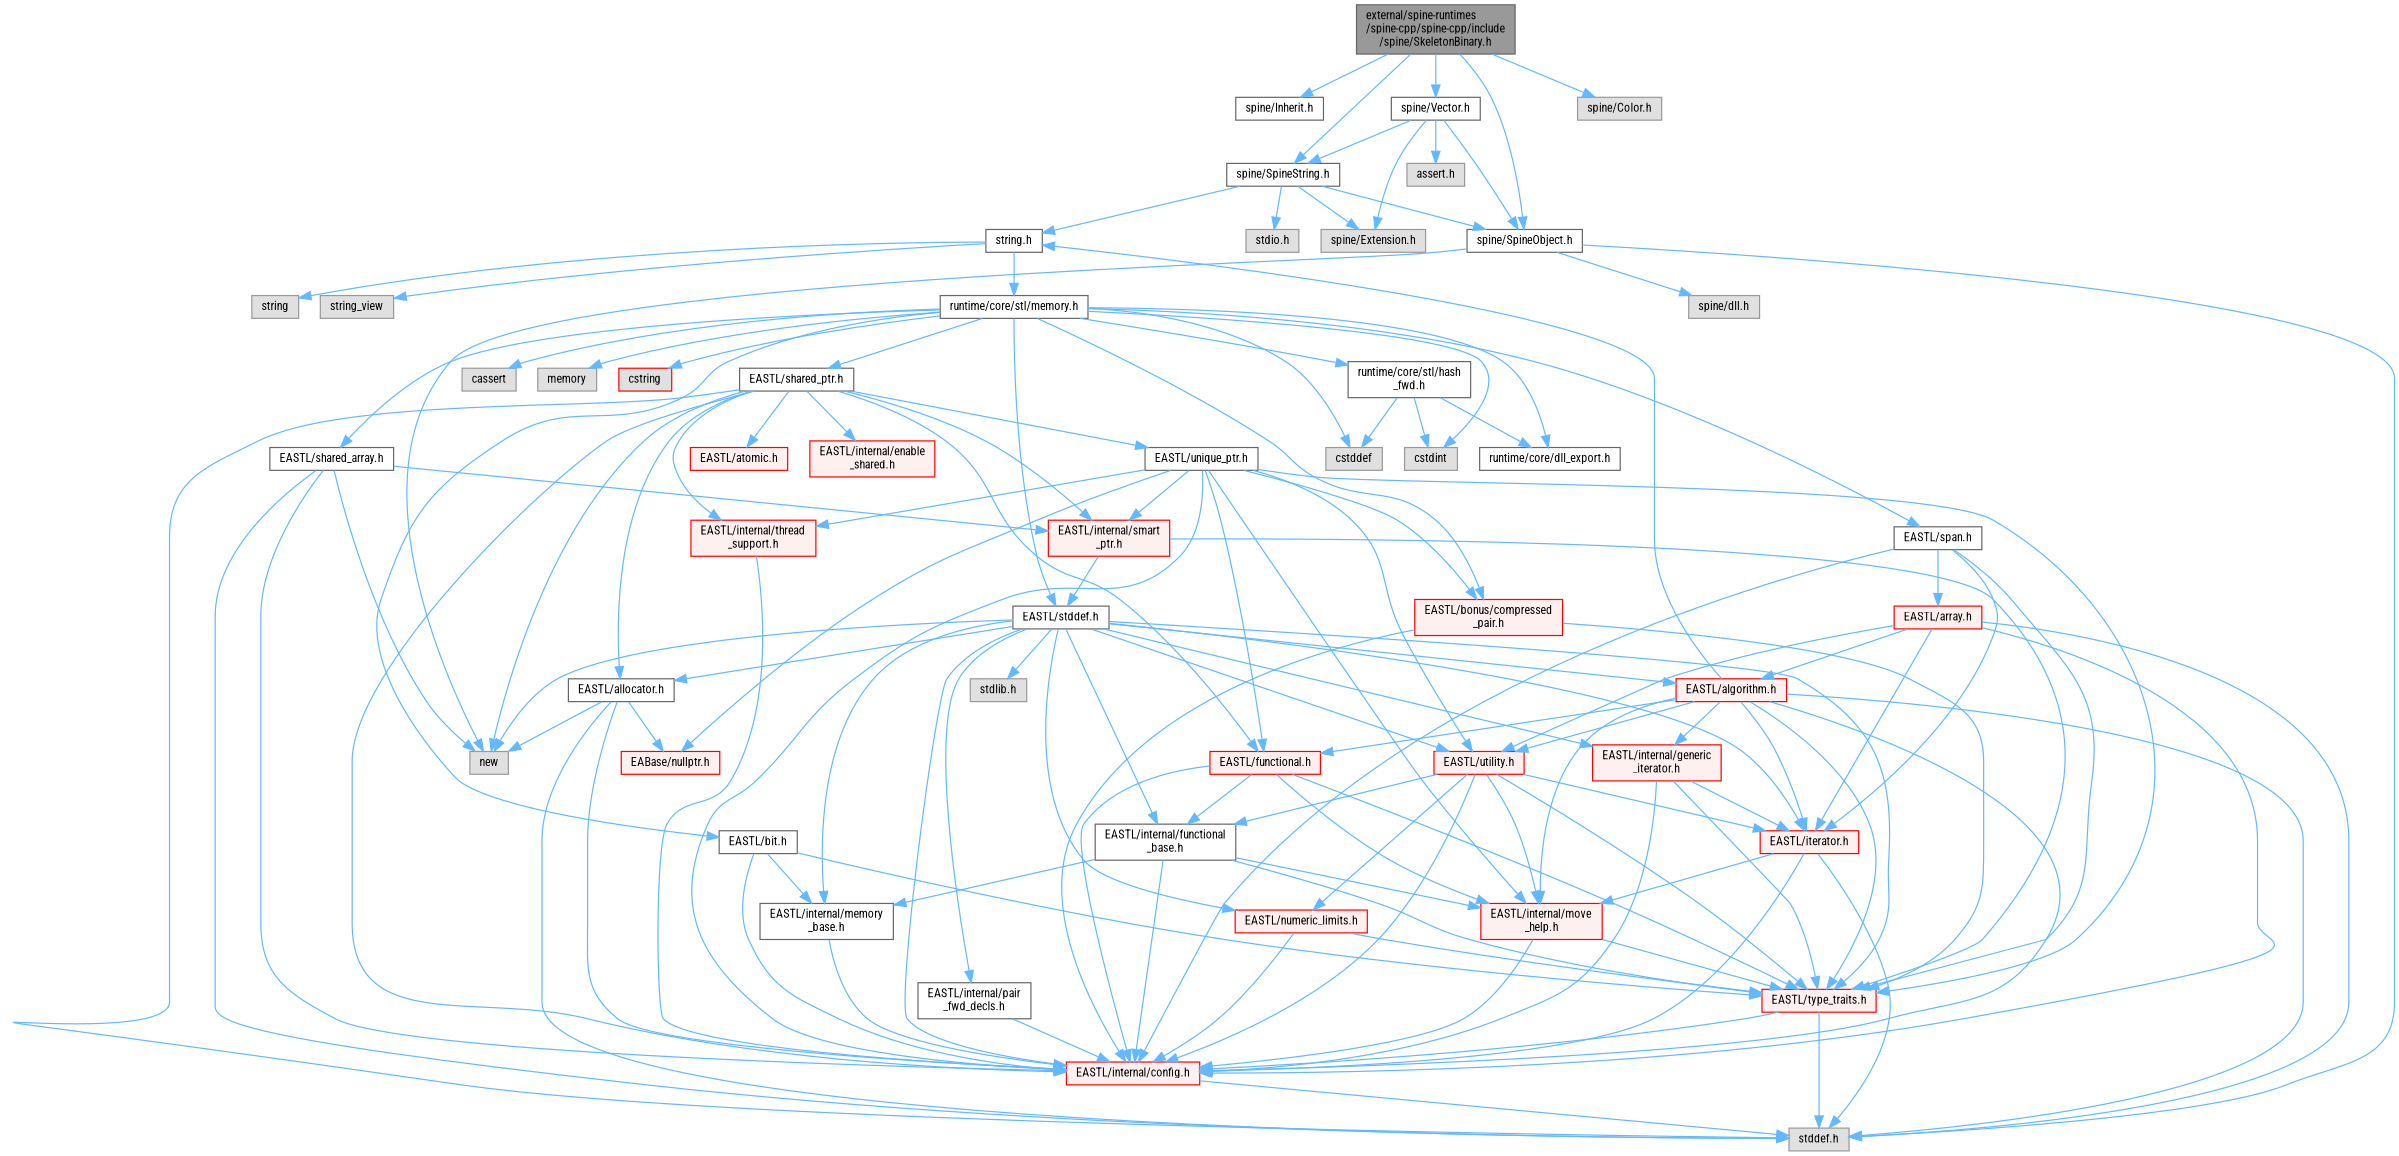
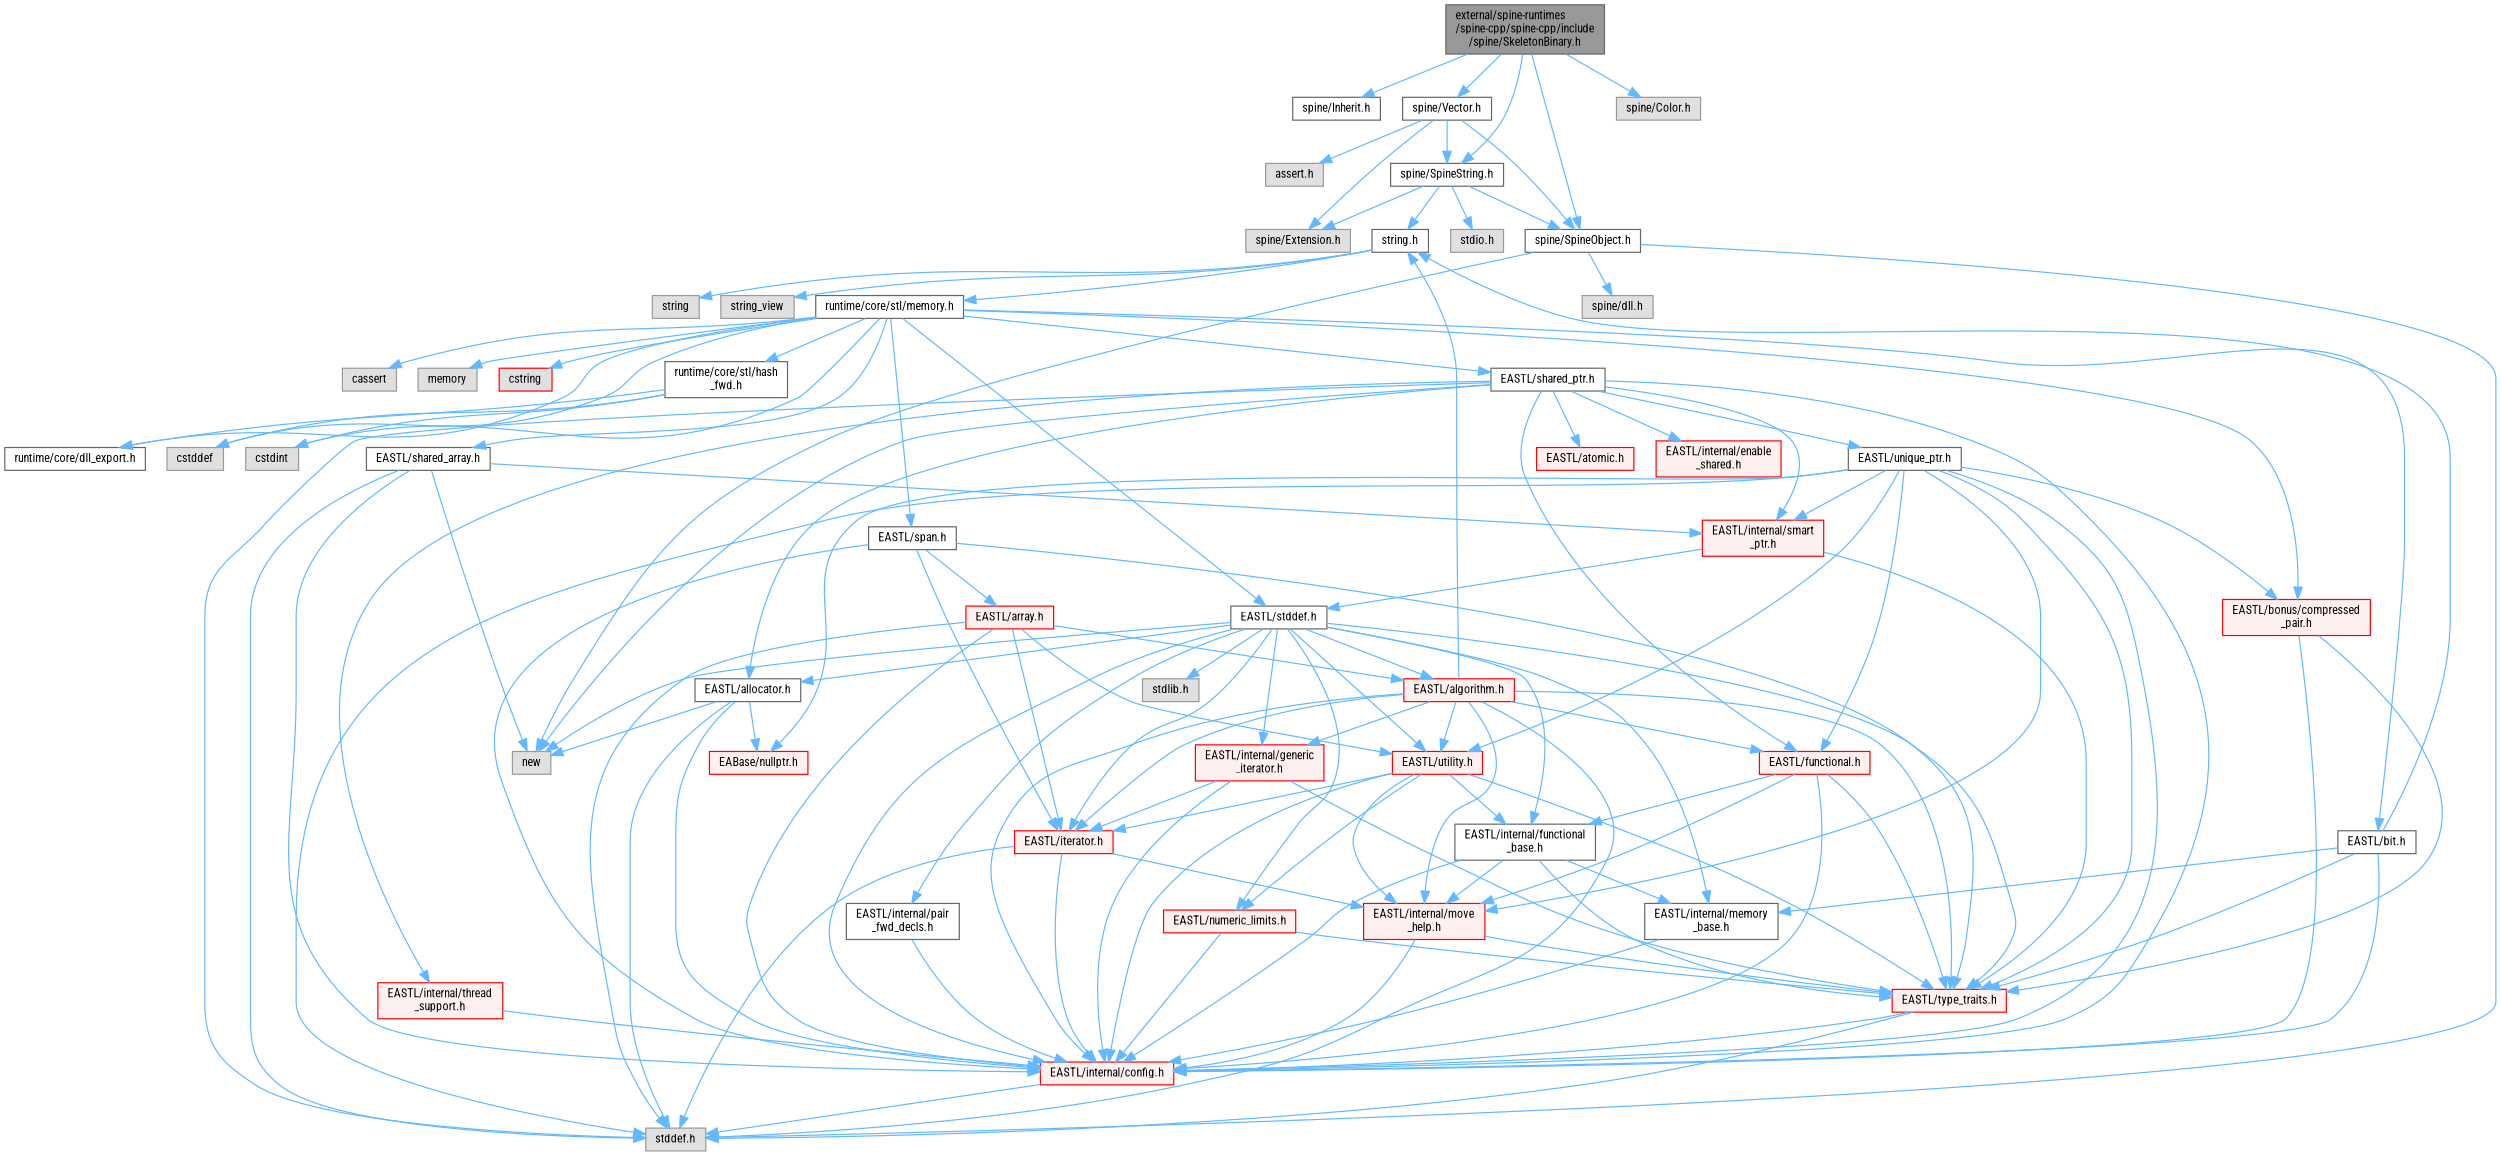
none -> (2150, 335)
(979, 498) -> (800, 527)
